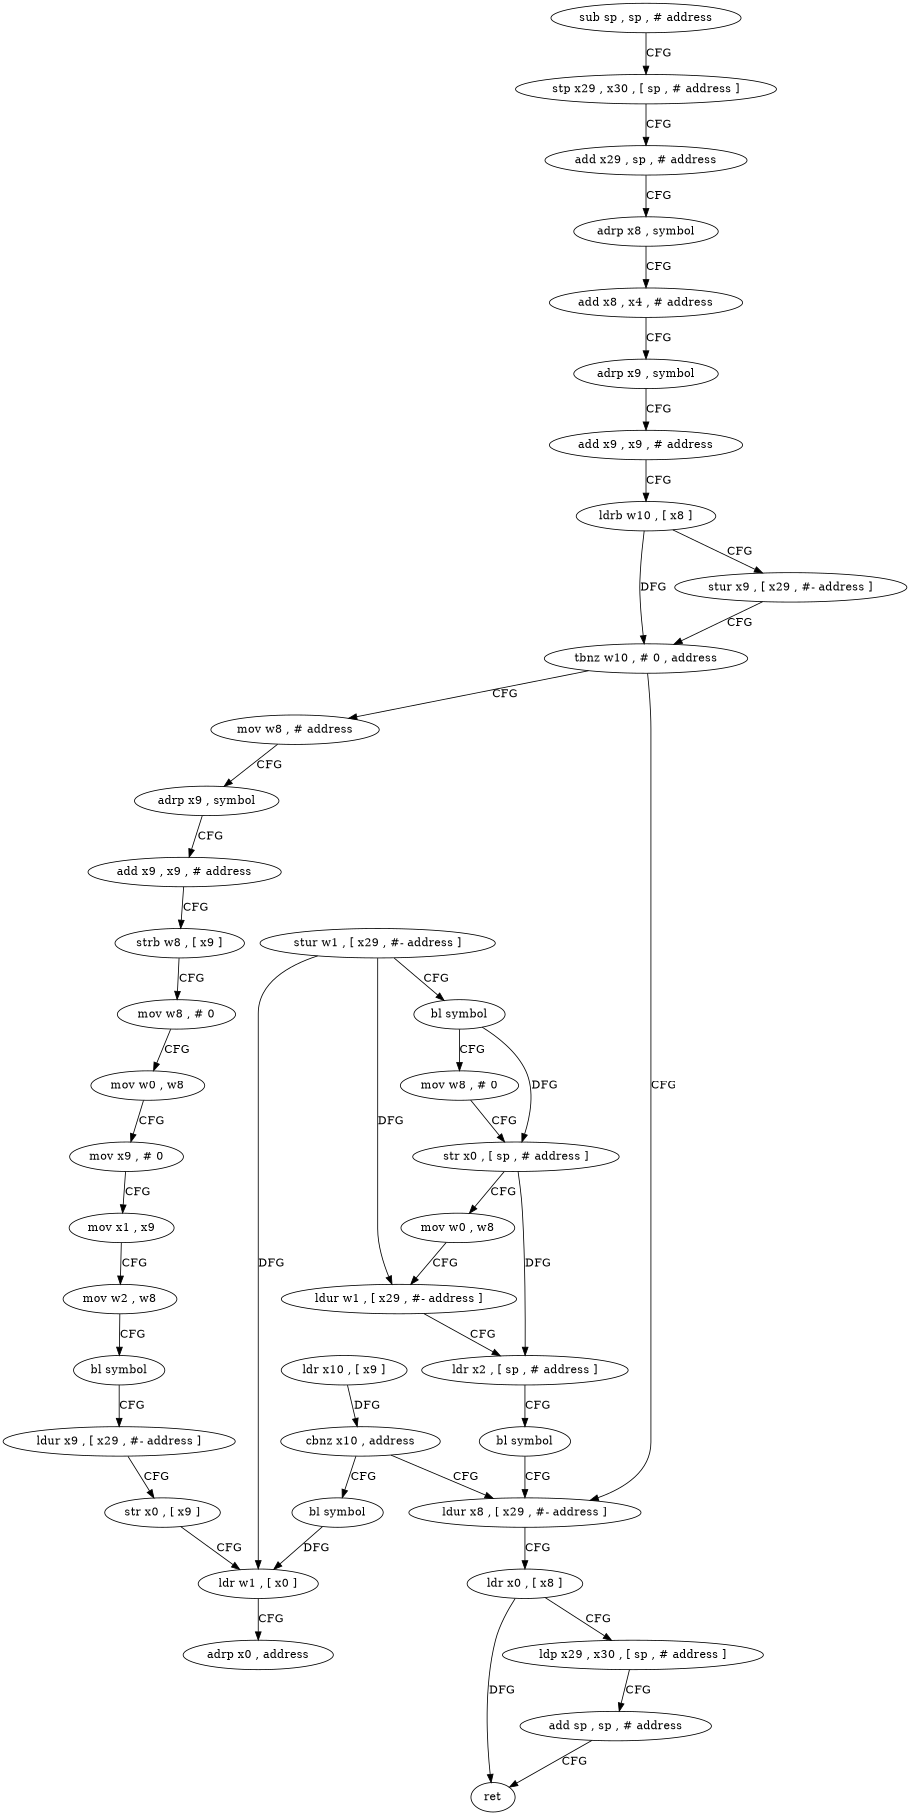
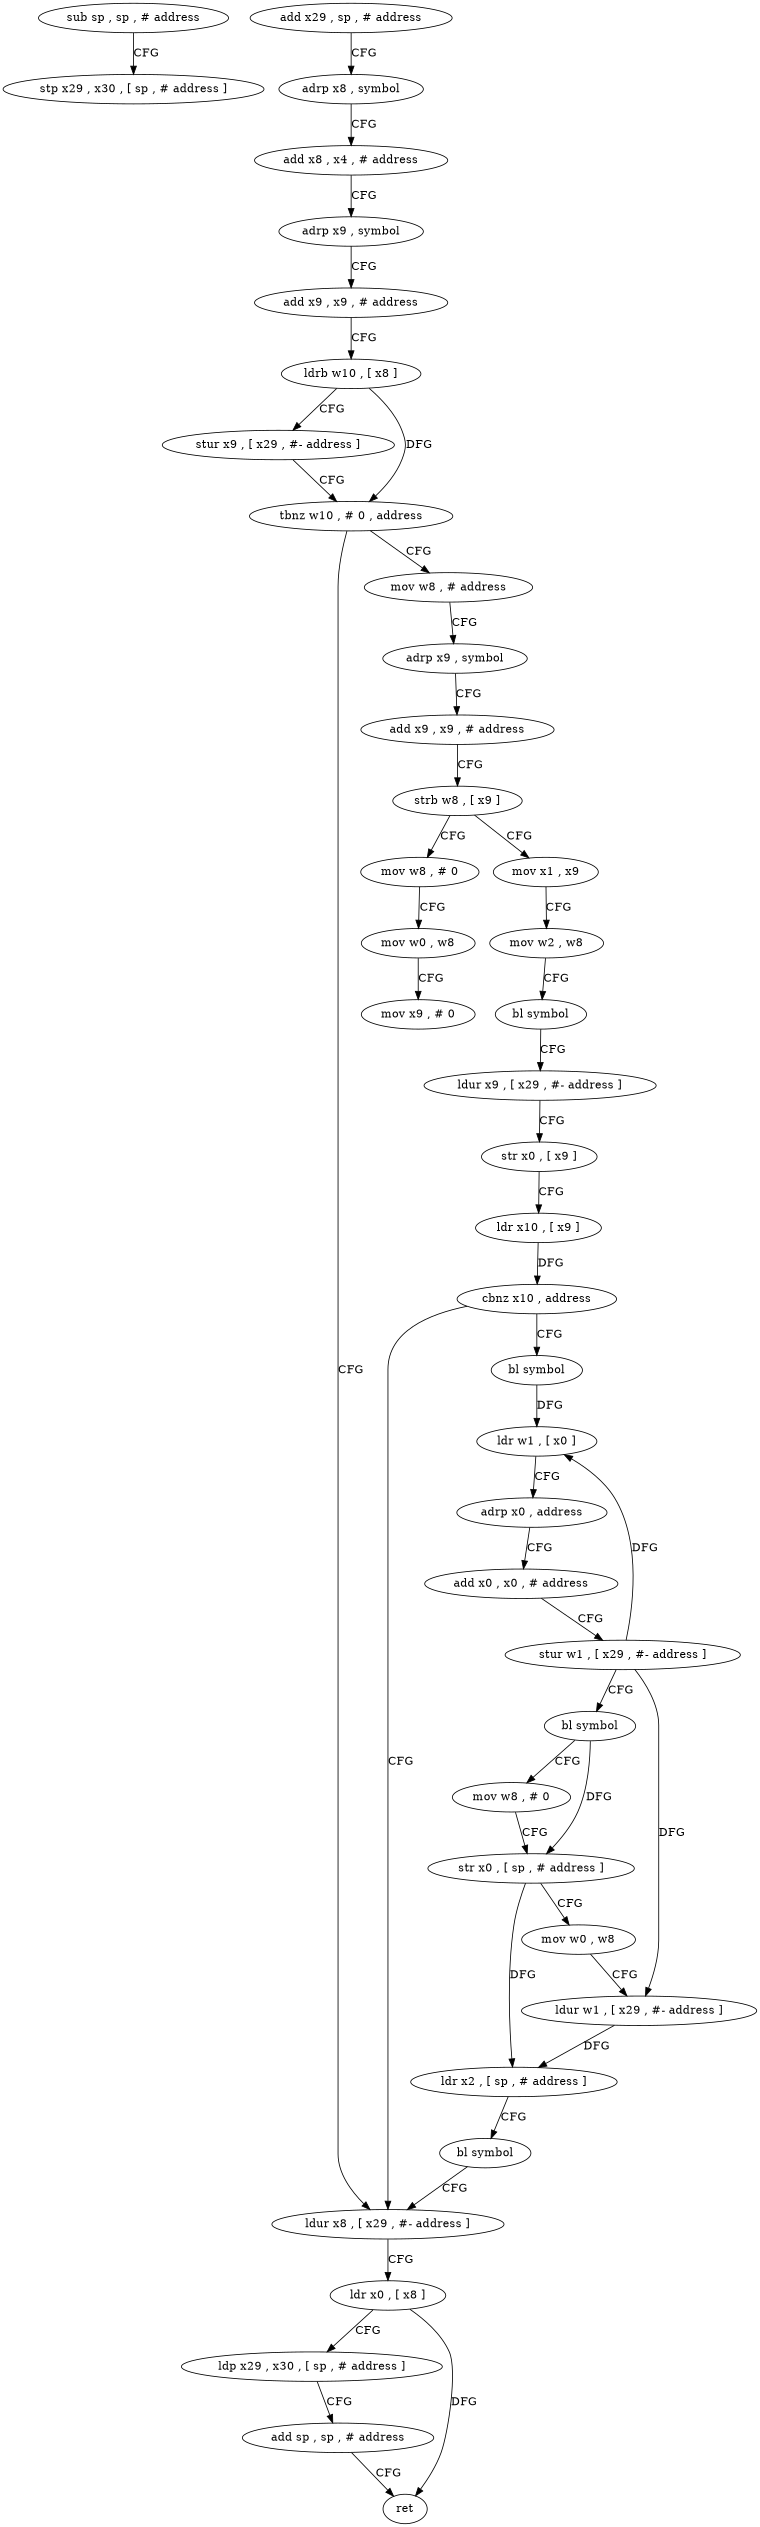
(646, 121) -> none
(124, 1188) -> (498, 834)
(483, 1335) -> (597, 2046)
(207, 1546) -> (539, 1188)
none -> (521, 1584)
